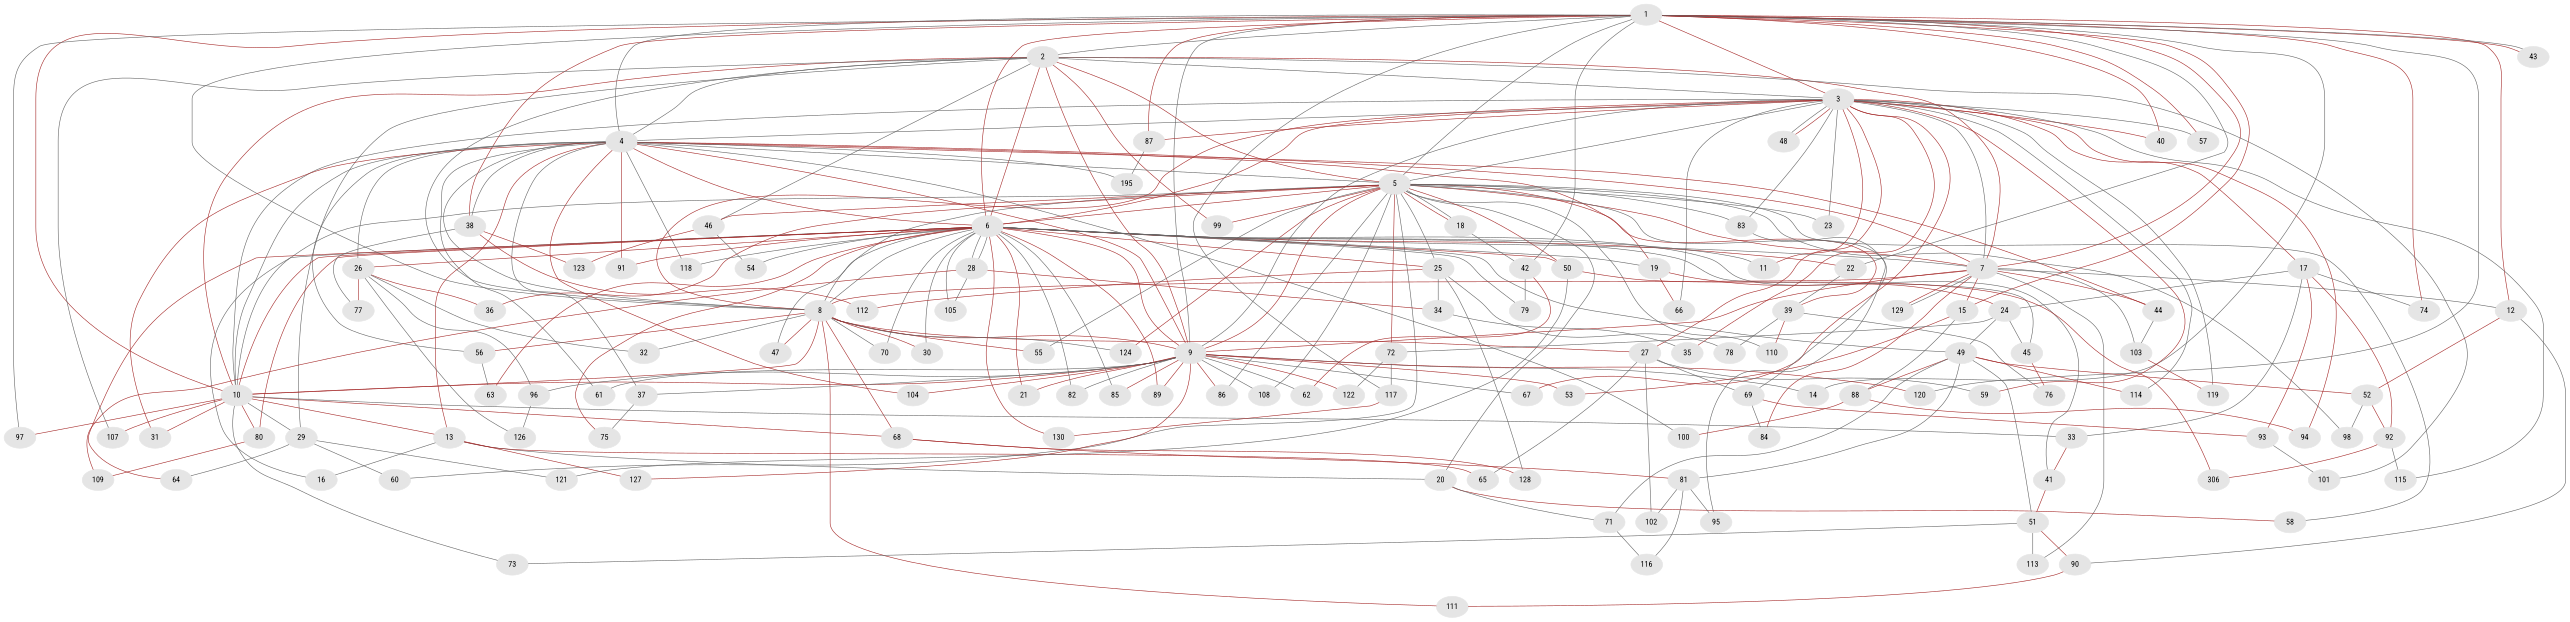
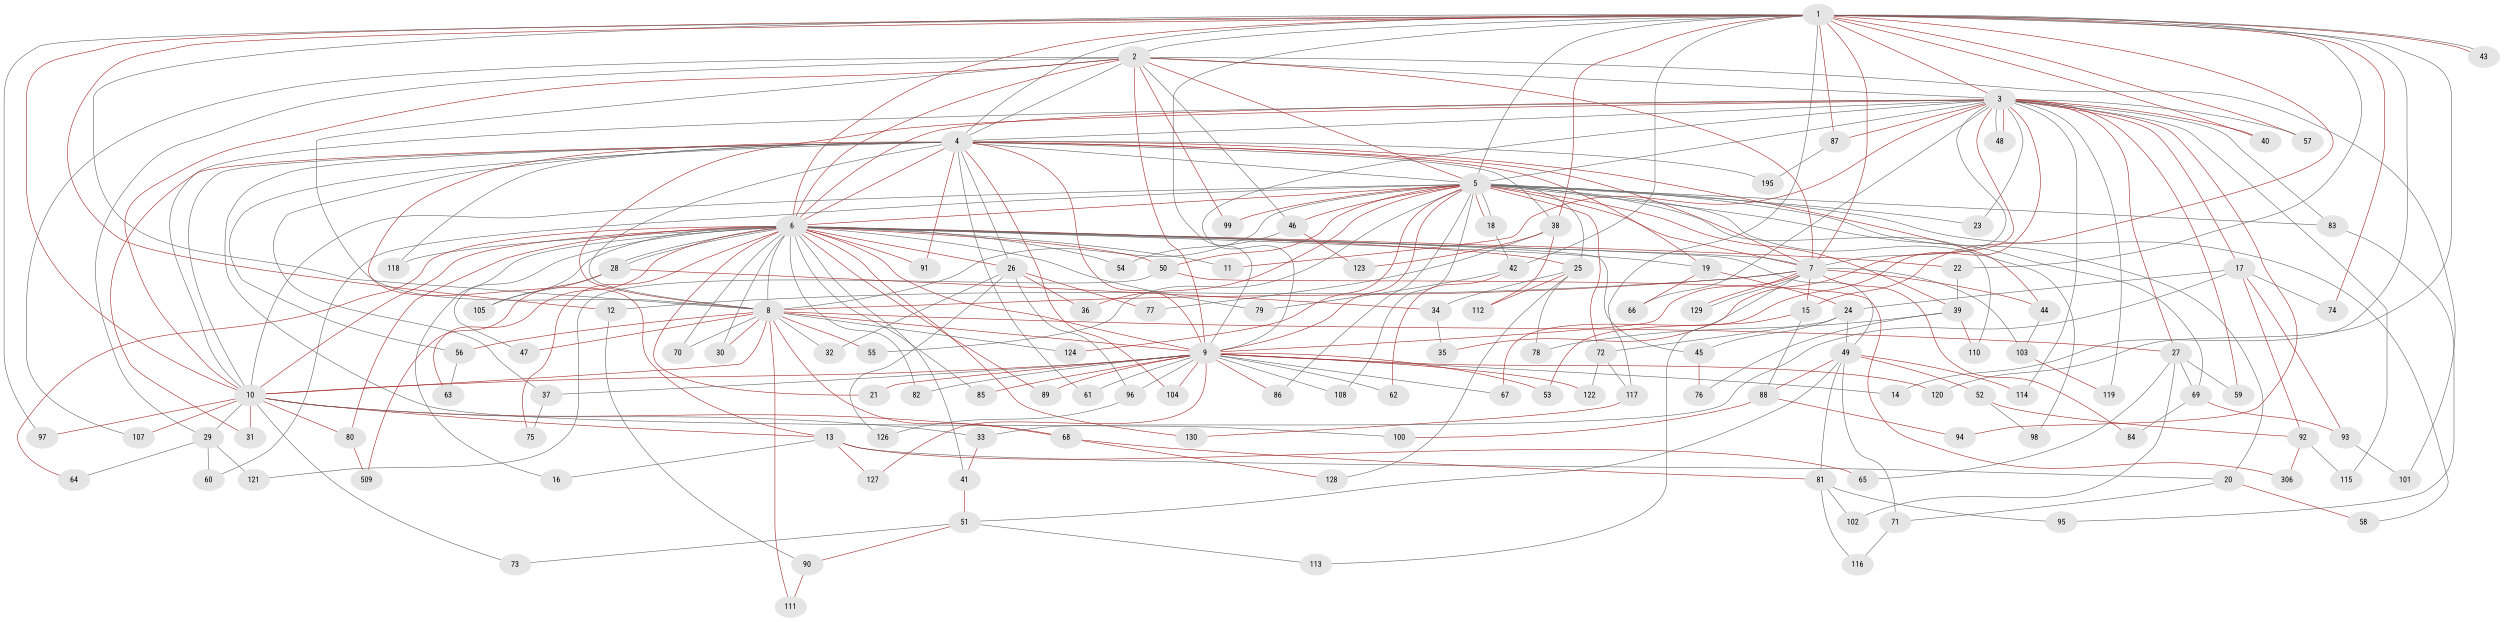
(2439, 353) -> none
(98, 480) -> (367, 480)
